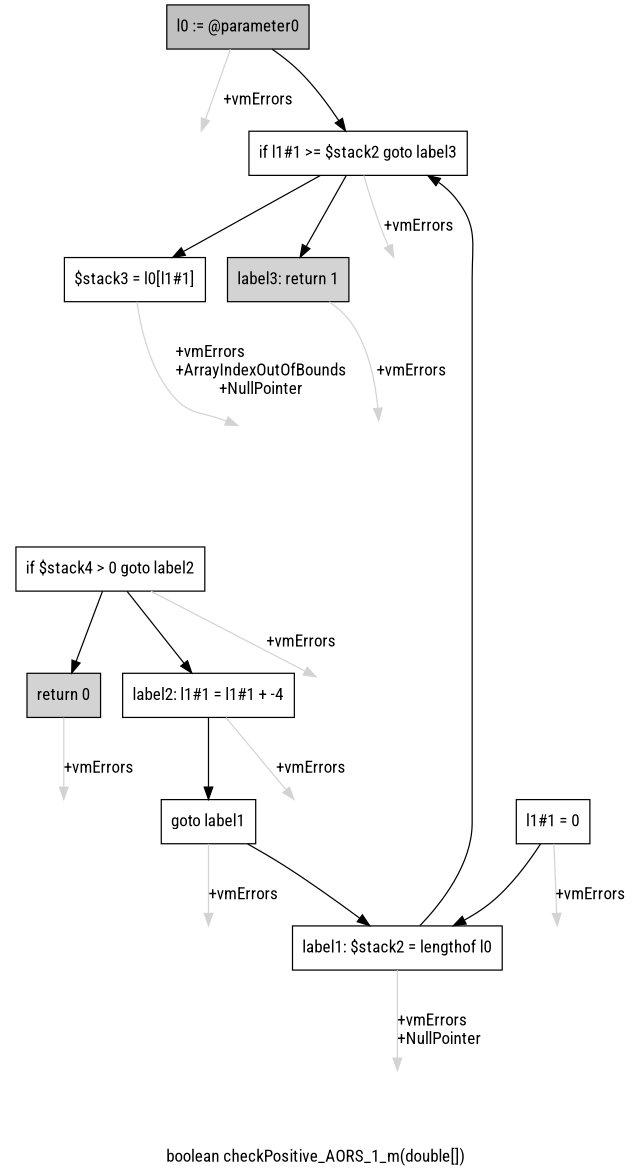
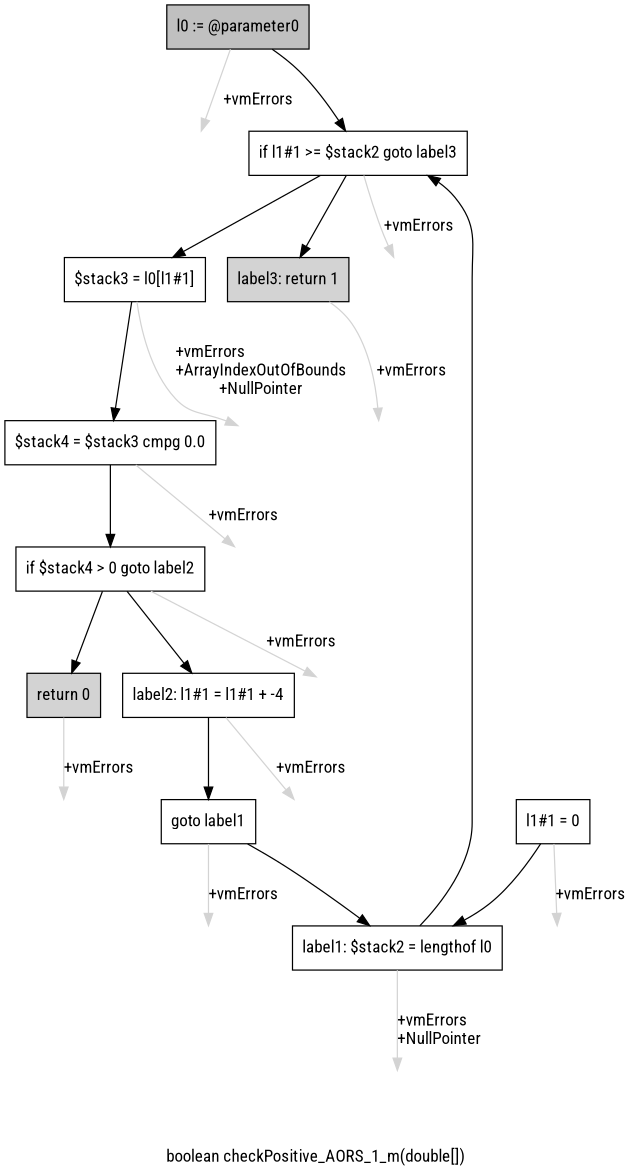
none -> (110, 443)
